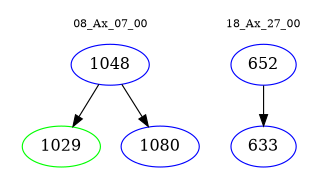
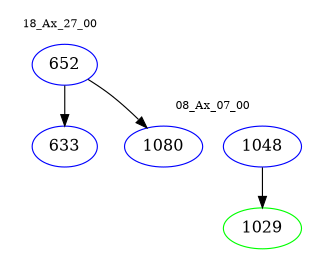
(132, 101) -> (123, 105)
